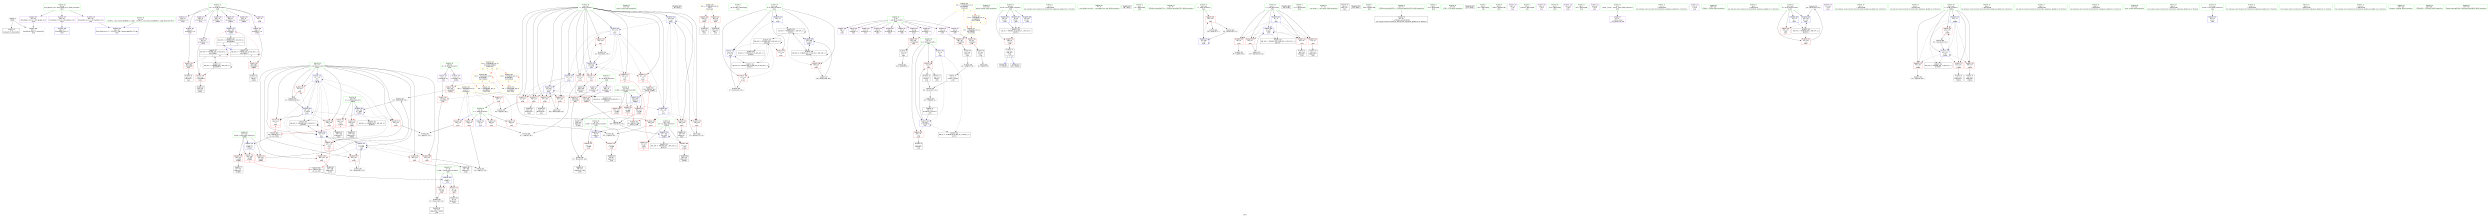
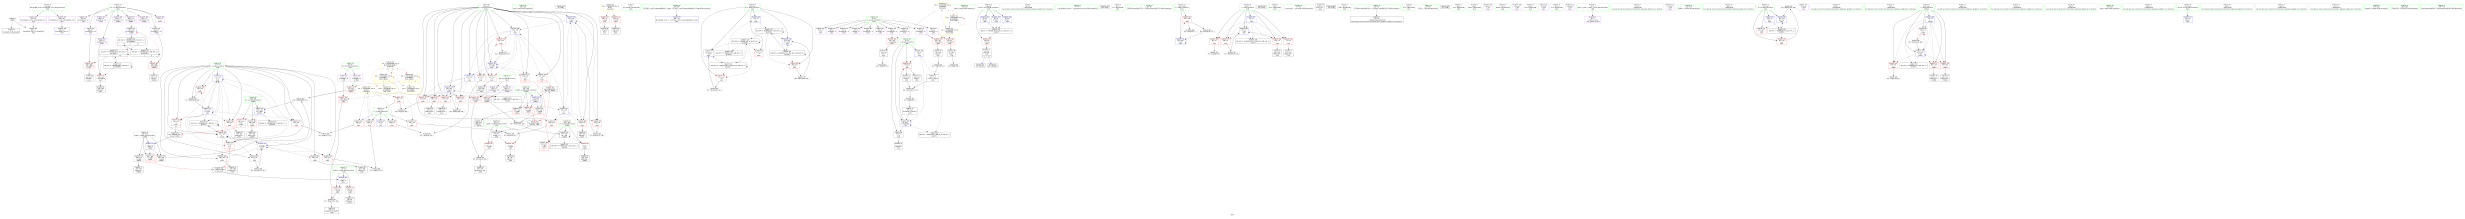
(91, 19) -> none
